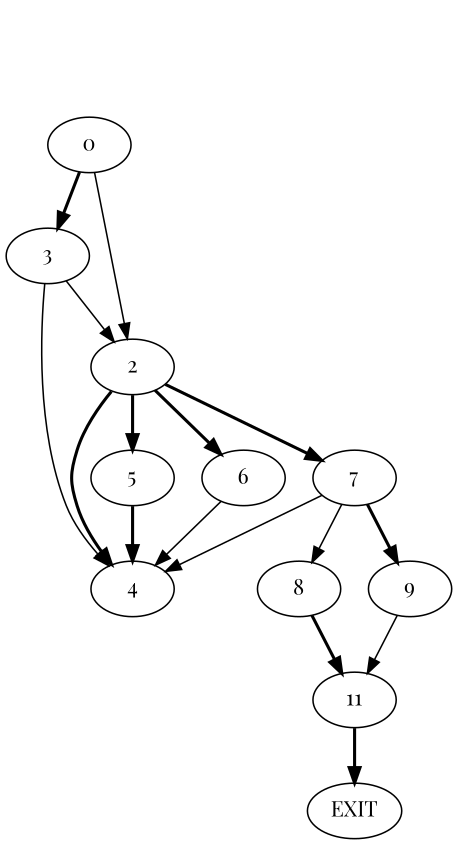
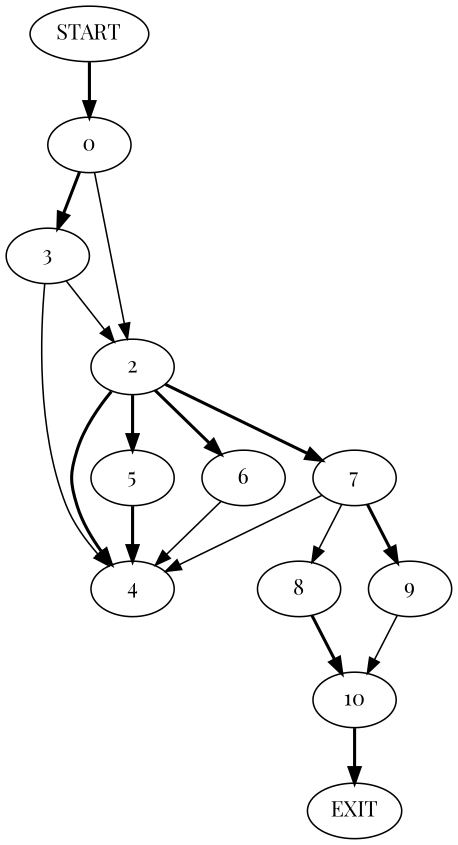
none -> (89, 34)
(355, 700) -> (355, 700)
